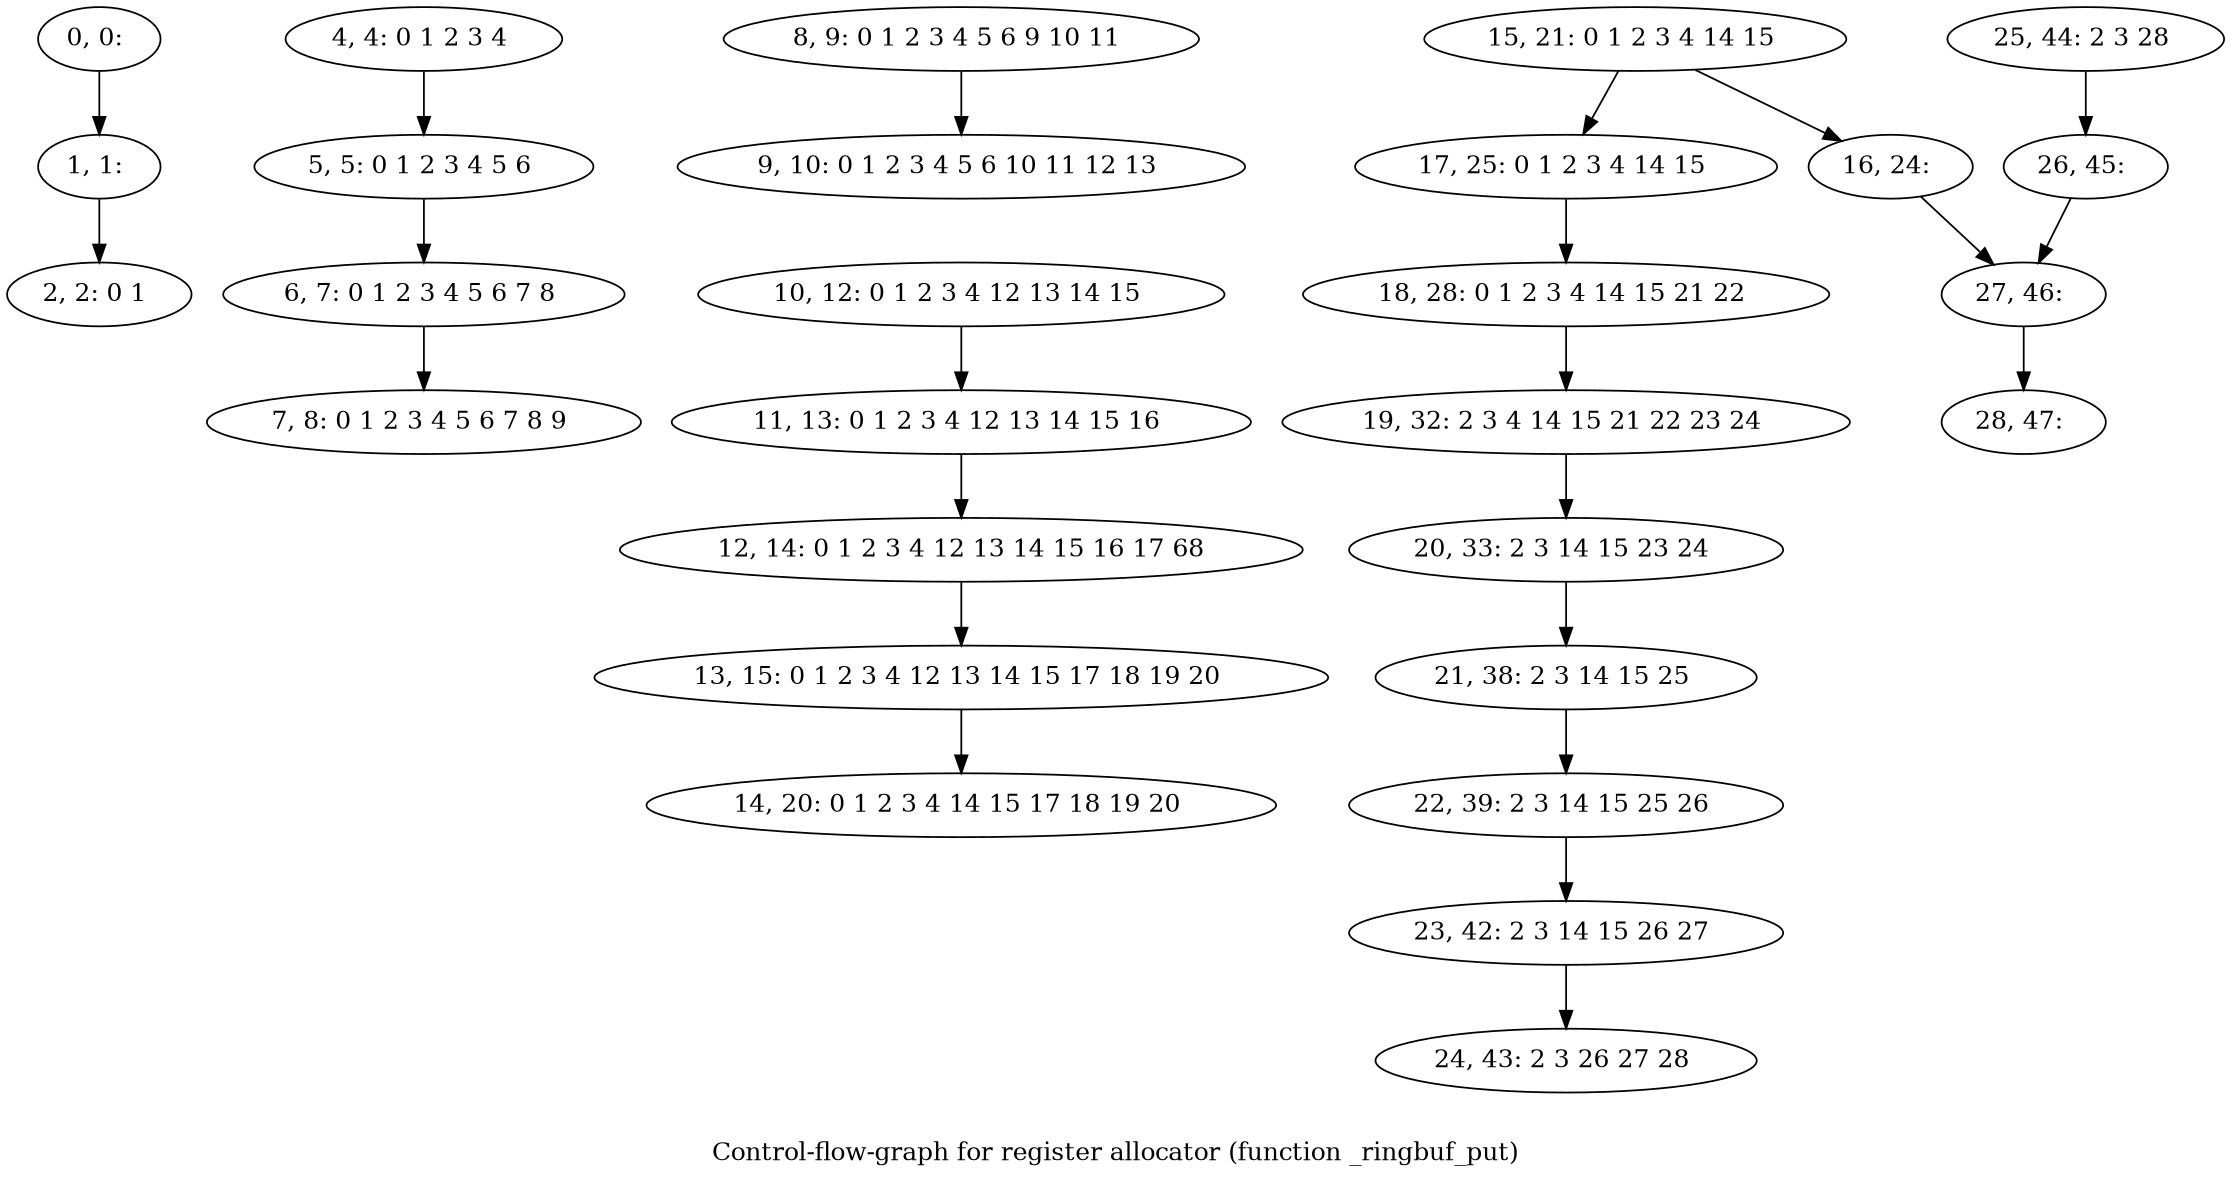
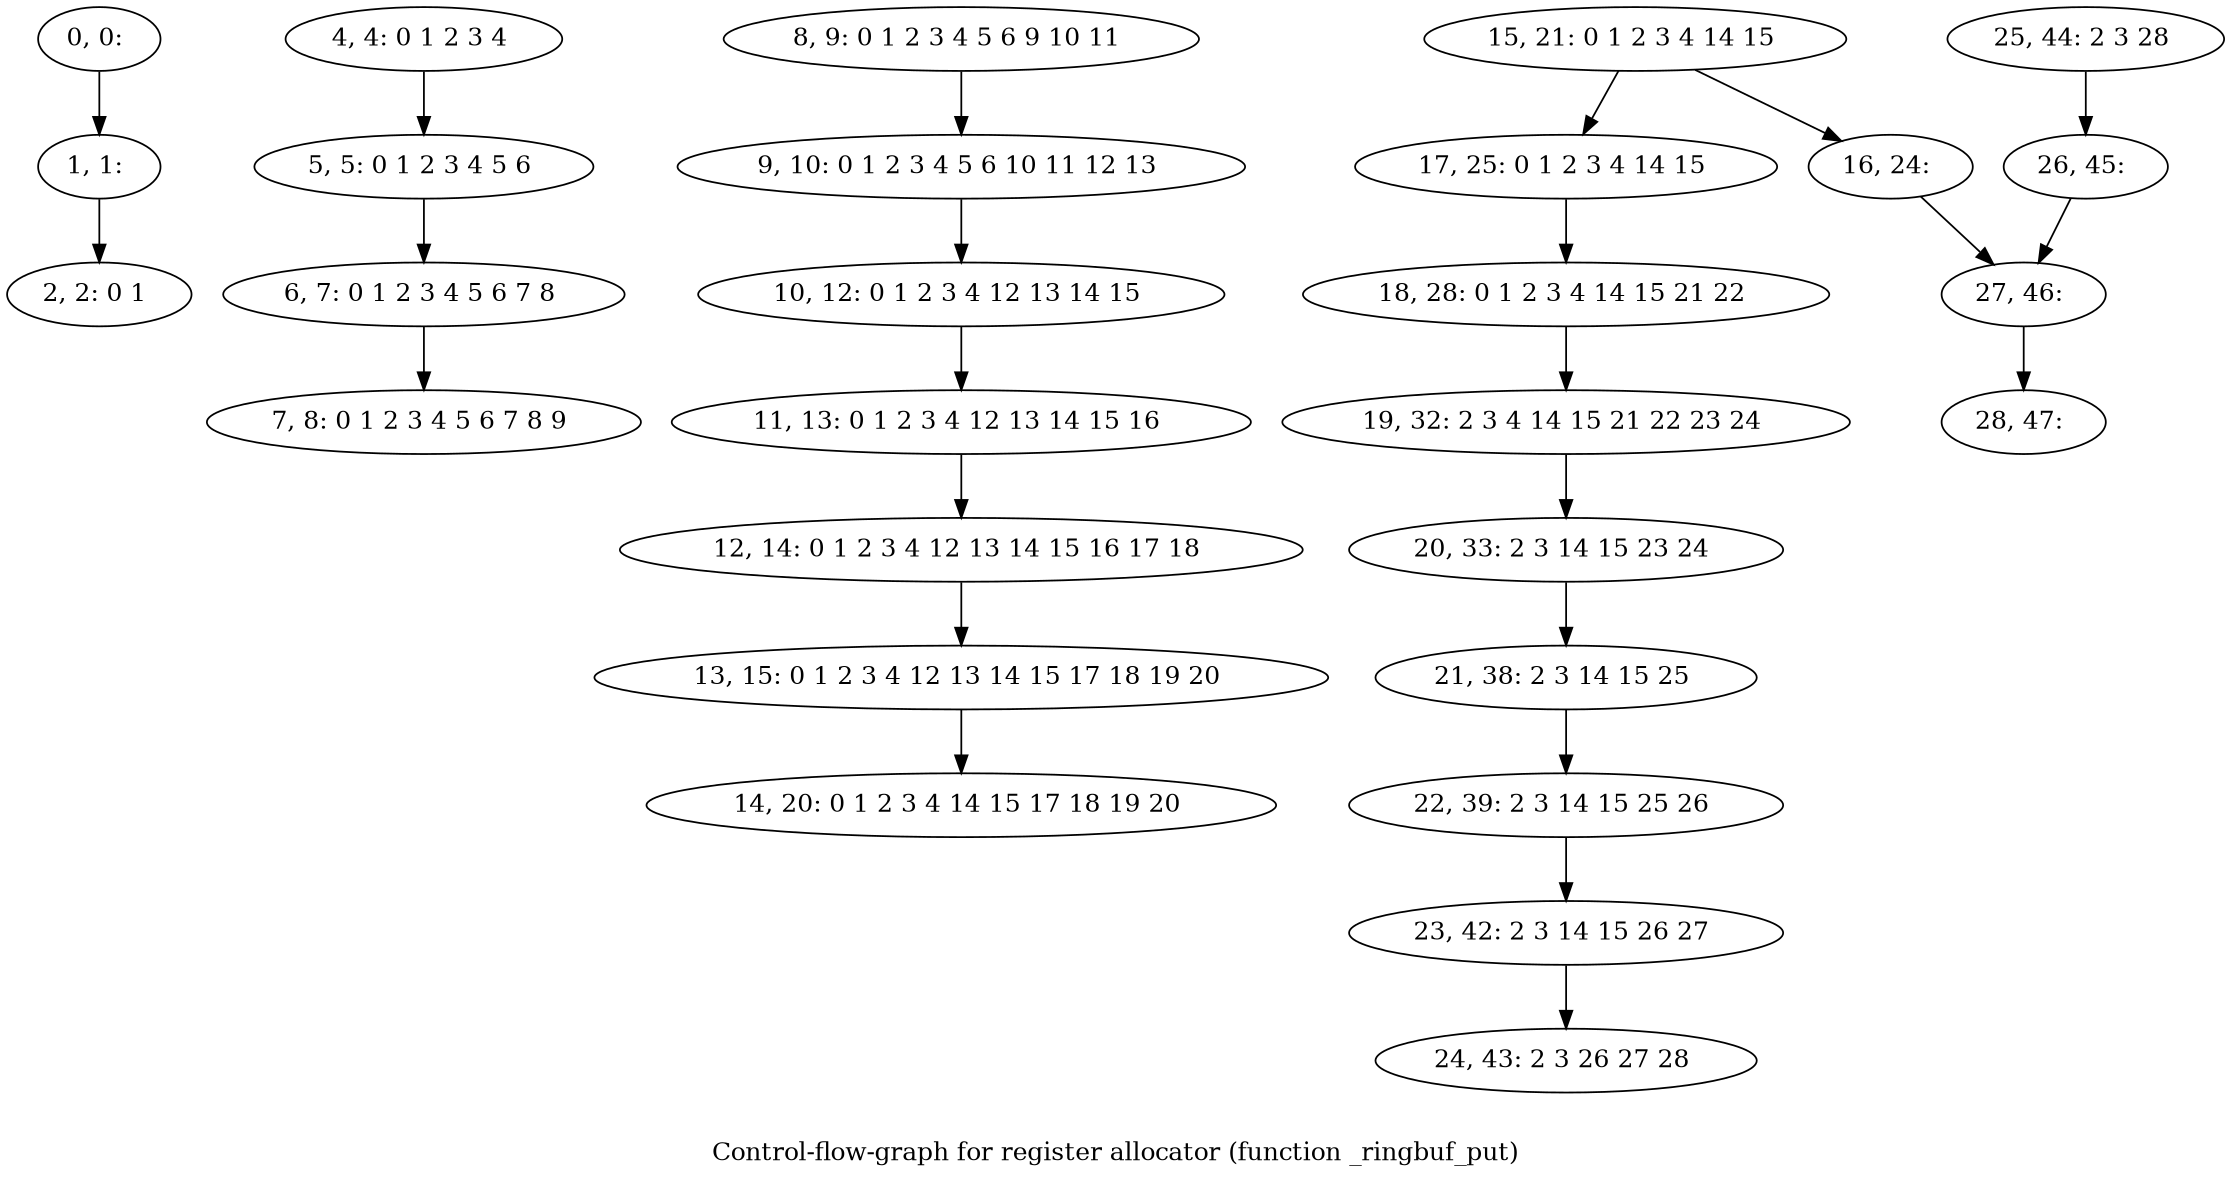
none -> (961, 222)
(961, 550) -> (961, 550)
